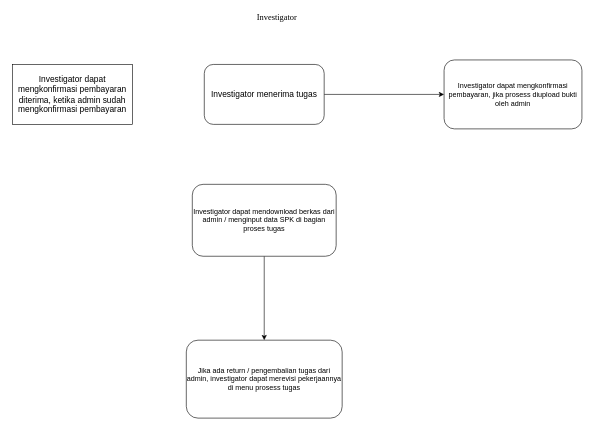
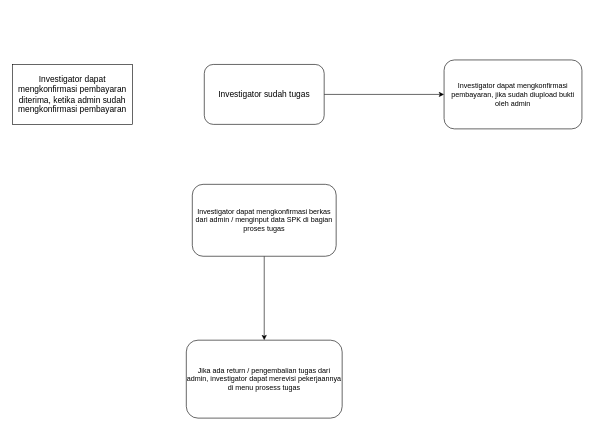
(277, 18) -> none
(264, 95) -> (264, 95)
(513, 95) -> (513, 95)
(264, 221) -> (264, 221)
